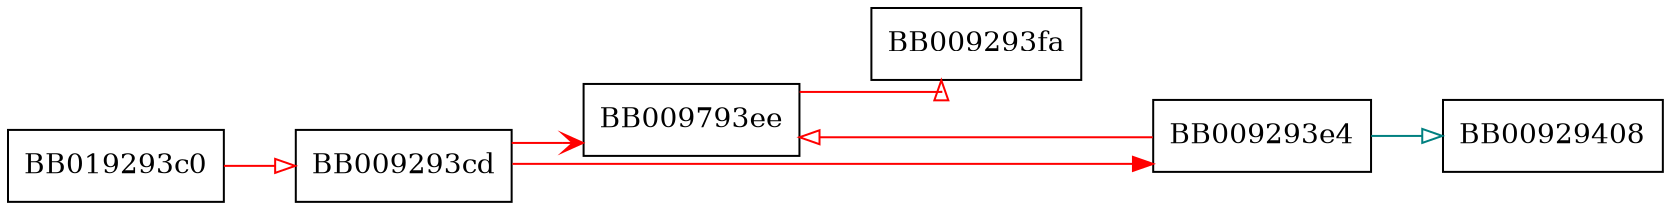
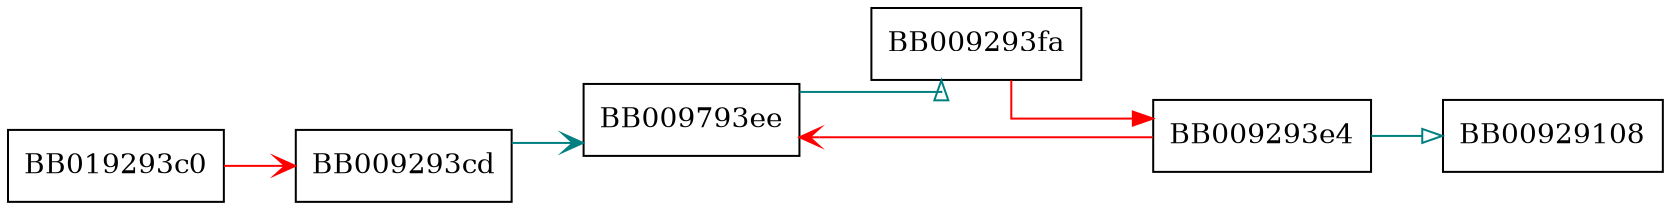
(871, 92) -> (871, 92)
(1553, 136) -> (1553, 136)
(986, 137) -> (986, 137)
(537, 143) -> (537, 143)
(823, 164) -> (1053, 119)
(250, 166) -> (250, 166)
